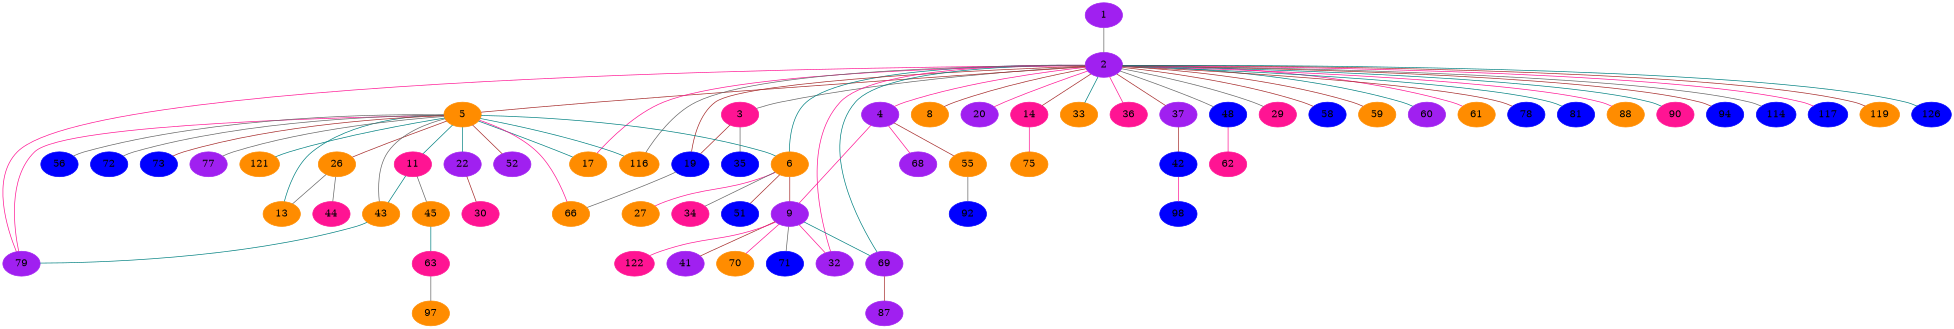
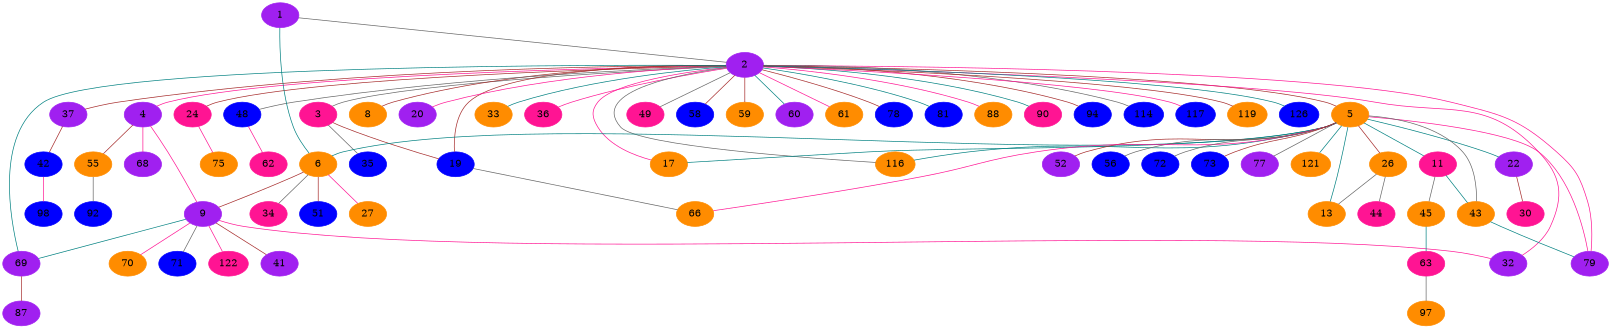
(834, 88) -> (285, 96)
(1029, 115) -> (193, 115)
(1278, 115) -> (645, 115)
